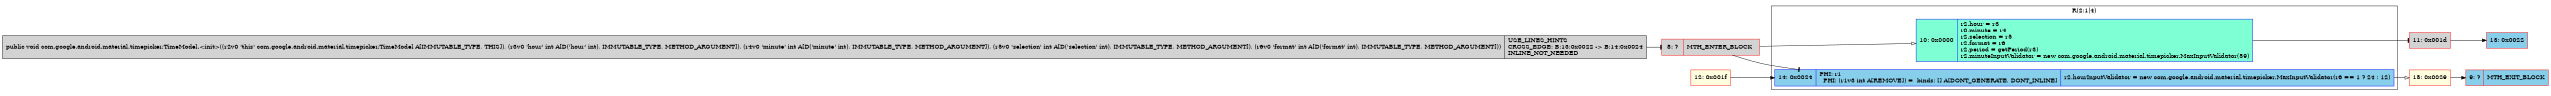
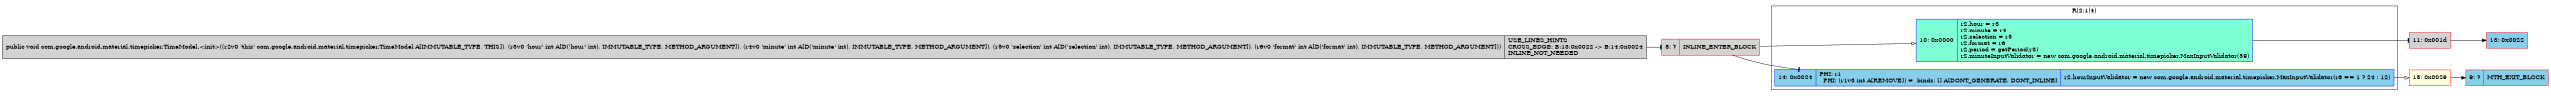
(1984, 31) -> (1984, 31)
(1720, 47) -> (1720, 47)
(1711, 78) -> none
